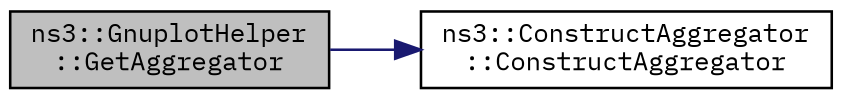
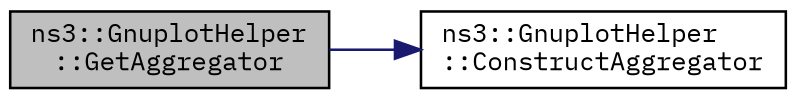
(626, 50) -> (603, 50)
